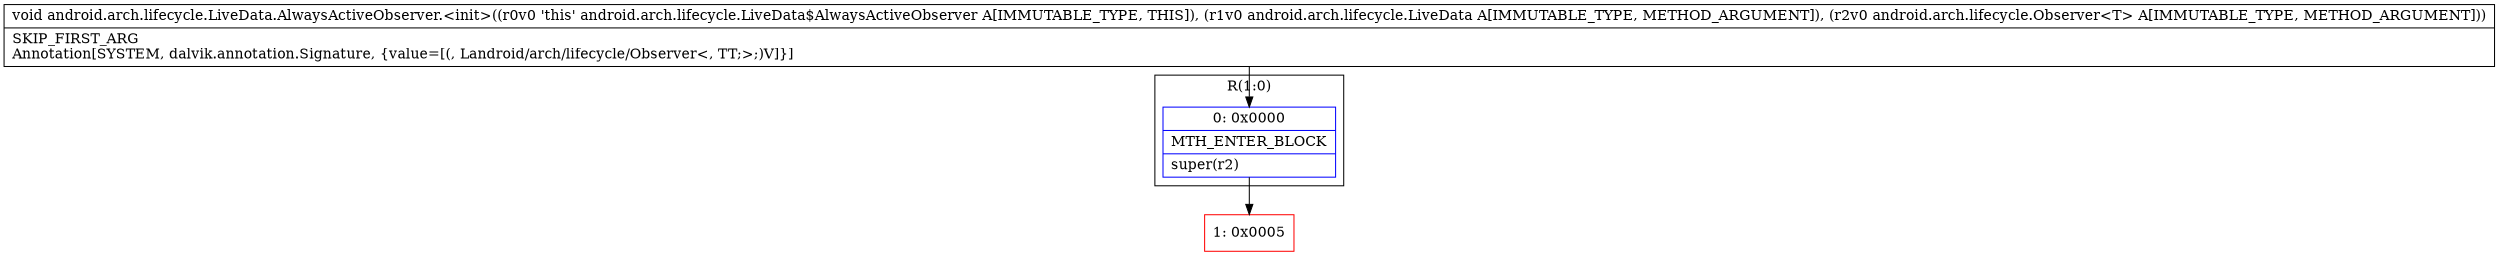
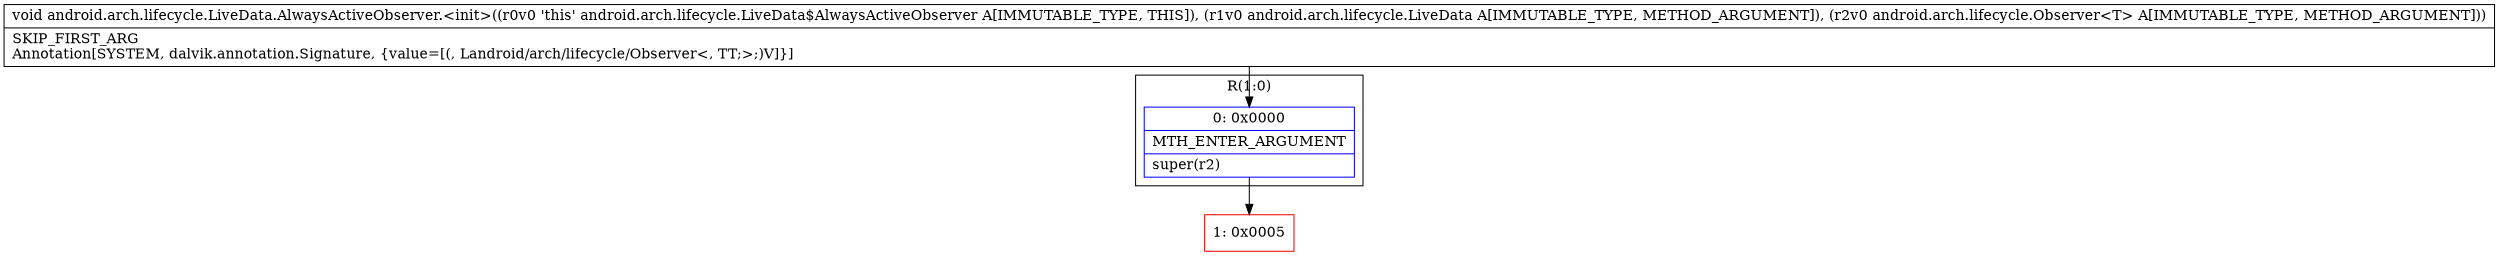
(1249, 142) -> (1249, 142)
